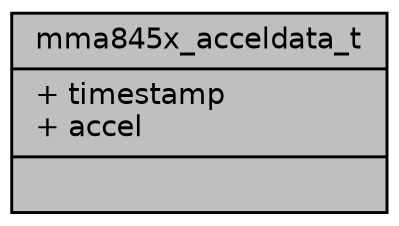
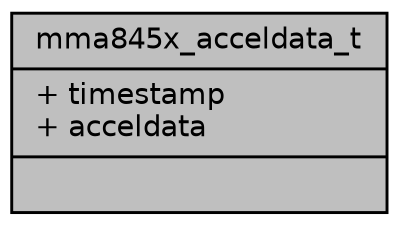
(89, 128) -> (122, 128)
